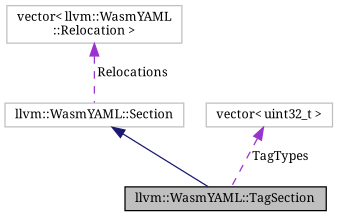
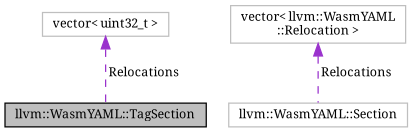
(279, 157) -> (142, 73)
(165, 160) -> none
